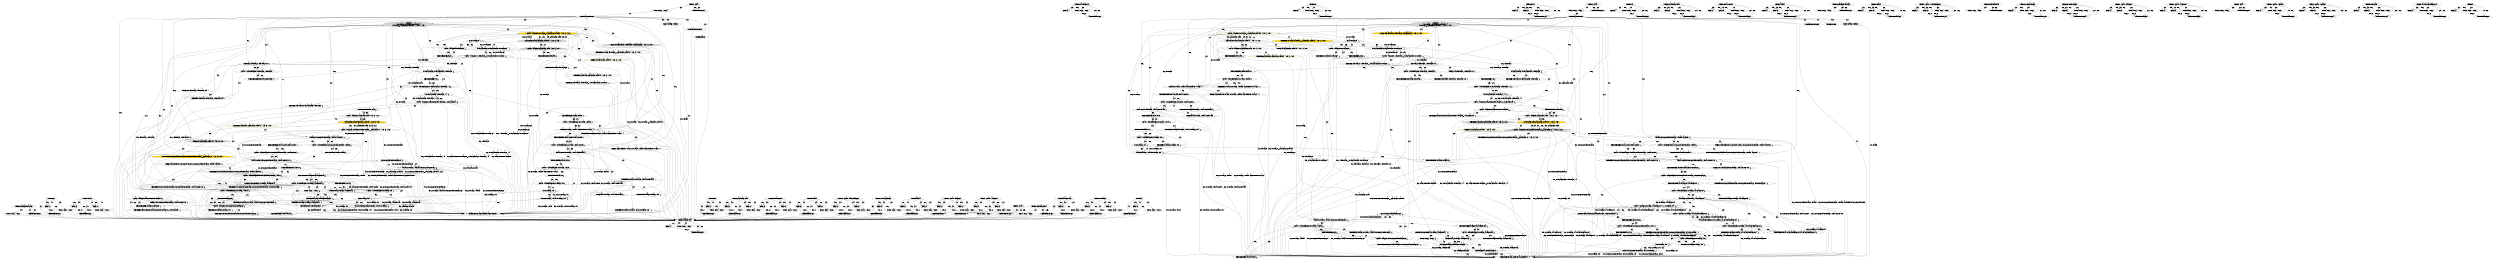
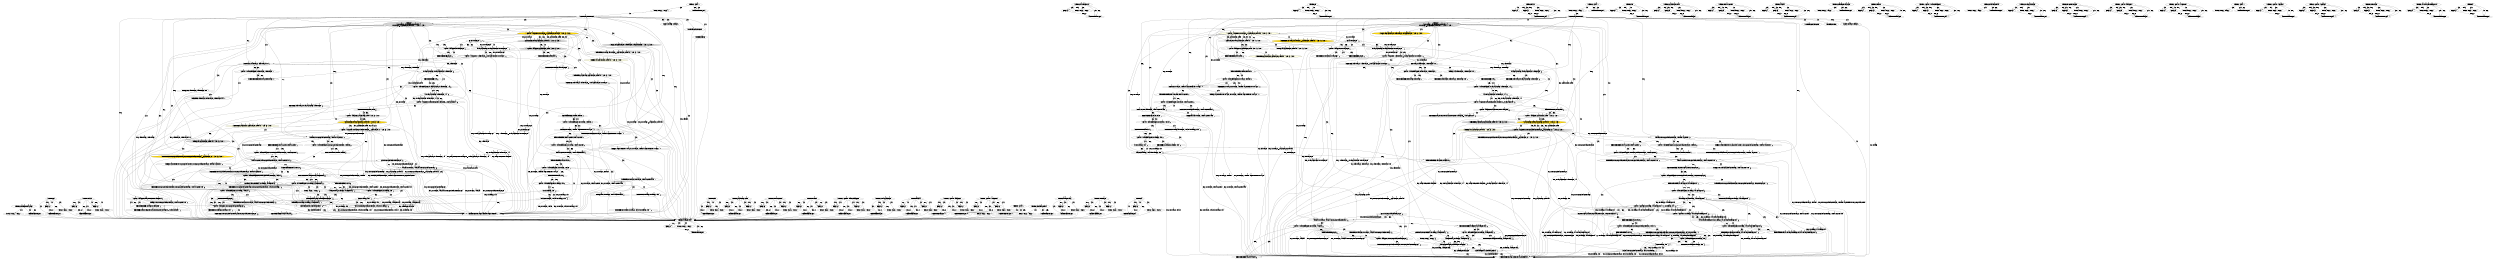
(1689, 187) -> (1689, 187)
